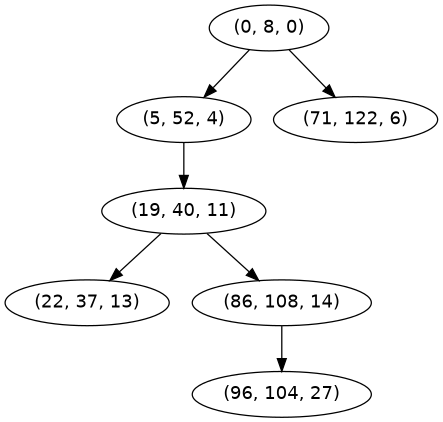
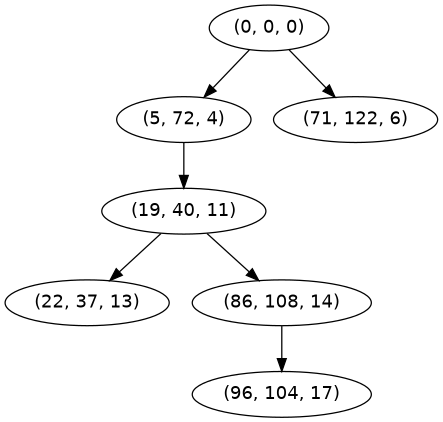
(269, 28) -> (269, 28)
(184, 120) -> (184, 120)
(282, 394) -> (282, 394)
